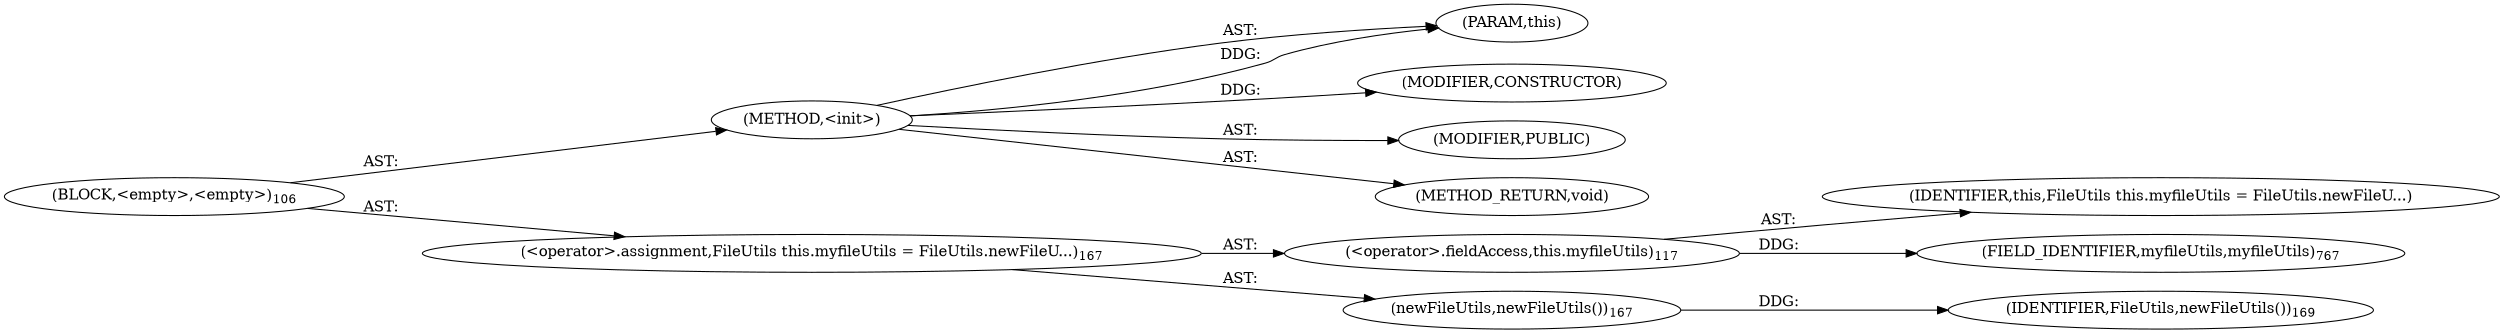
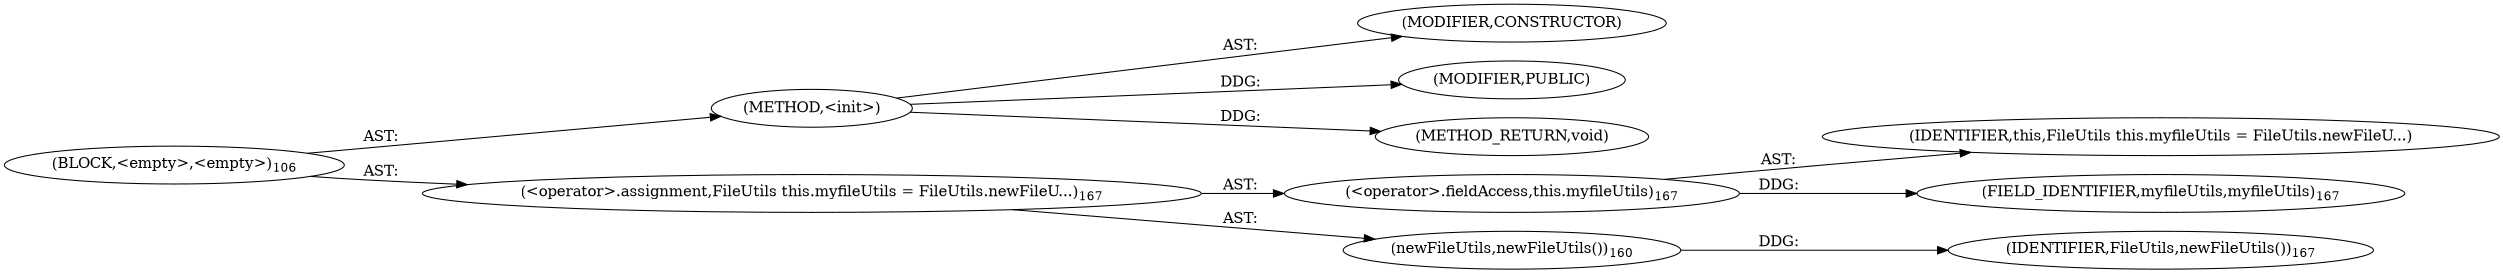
(1512, 23) -> none
(1243, 91) -> (1243, 46)
(1243, 131) -> (1243, 83)
(1243, 158) -> (1243, 117)
(1666, 252) -> (1666, 192)
(2328, 252) -> (2328, 192)
(1621, 309) -> (1621, 249)
(2304, 309) -> (2304, 249)
